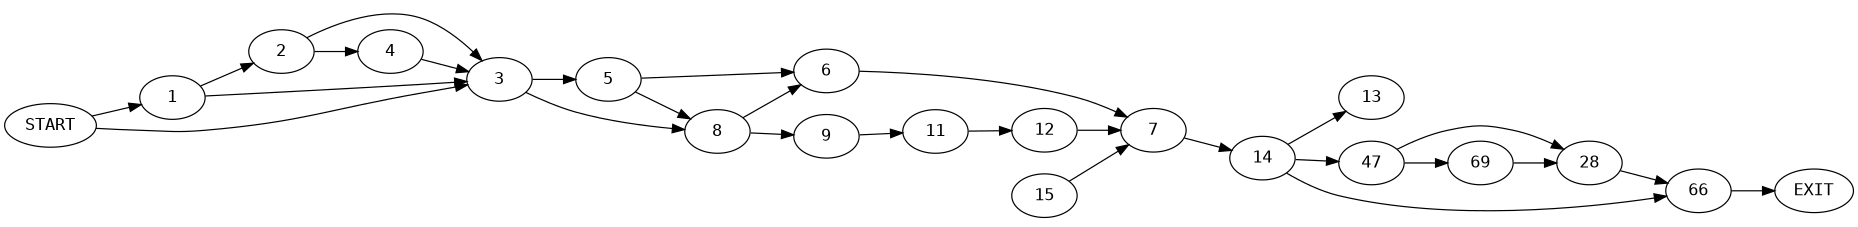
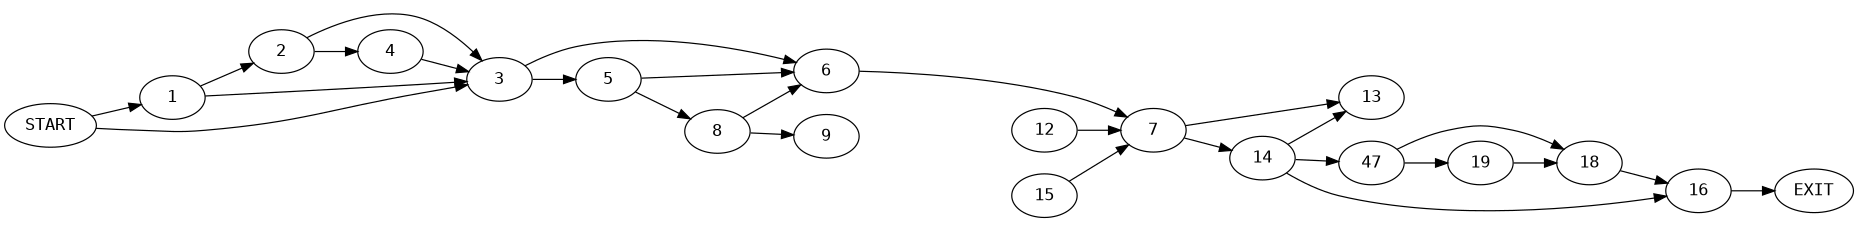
none -> (1256, 115)
(597, 117) -> (654, 41)
(935, 131) -> none
(1480, 163) -> (1480, 163)
(1589, 163) -> (1589, 163)
(1698, 191) -> (1698, 191)
